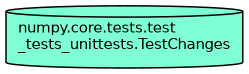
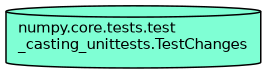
(124, 37) -> (133, 37)
